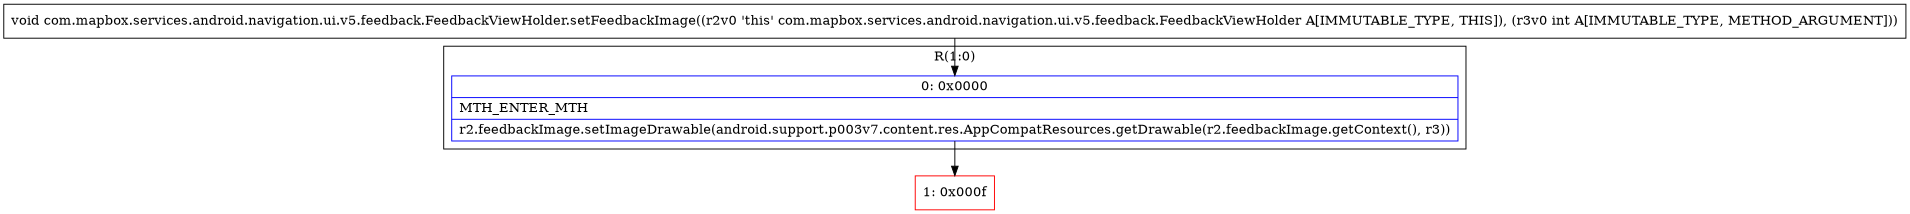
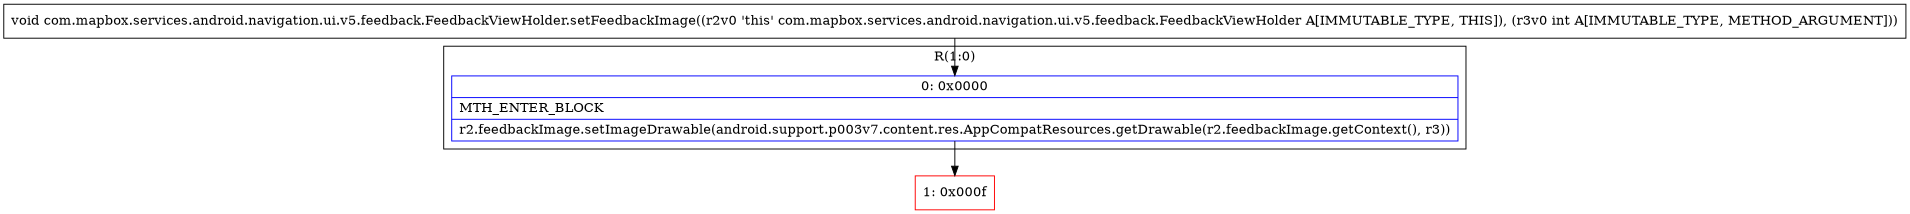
(524, 108) -> (532, 108)
